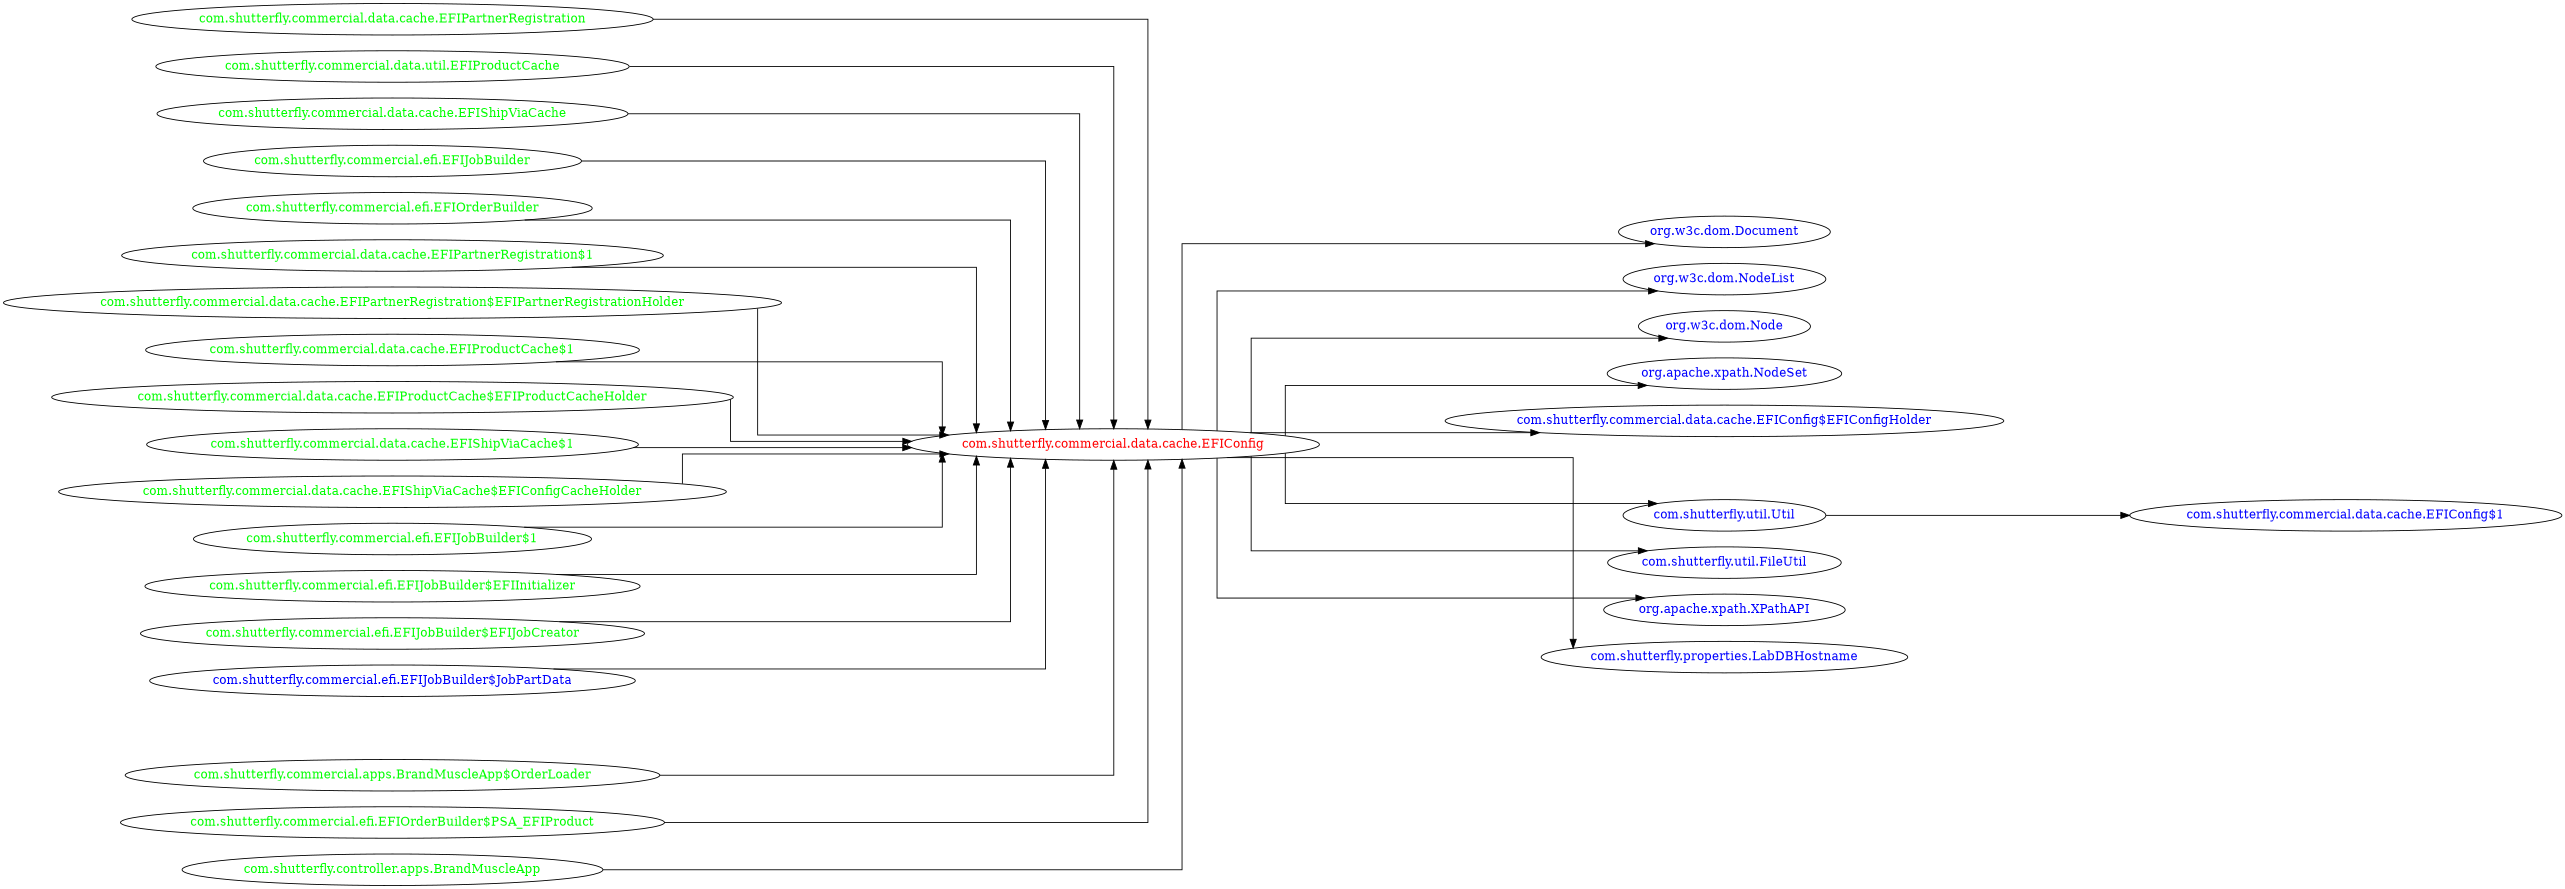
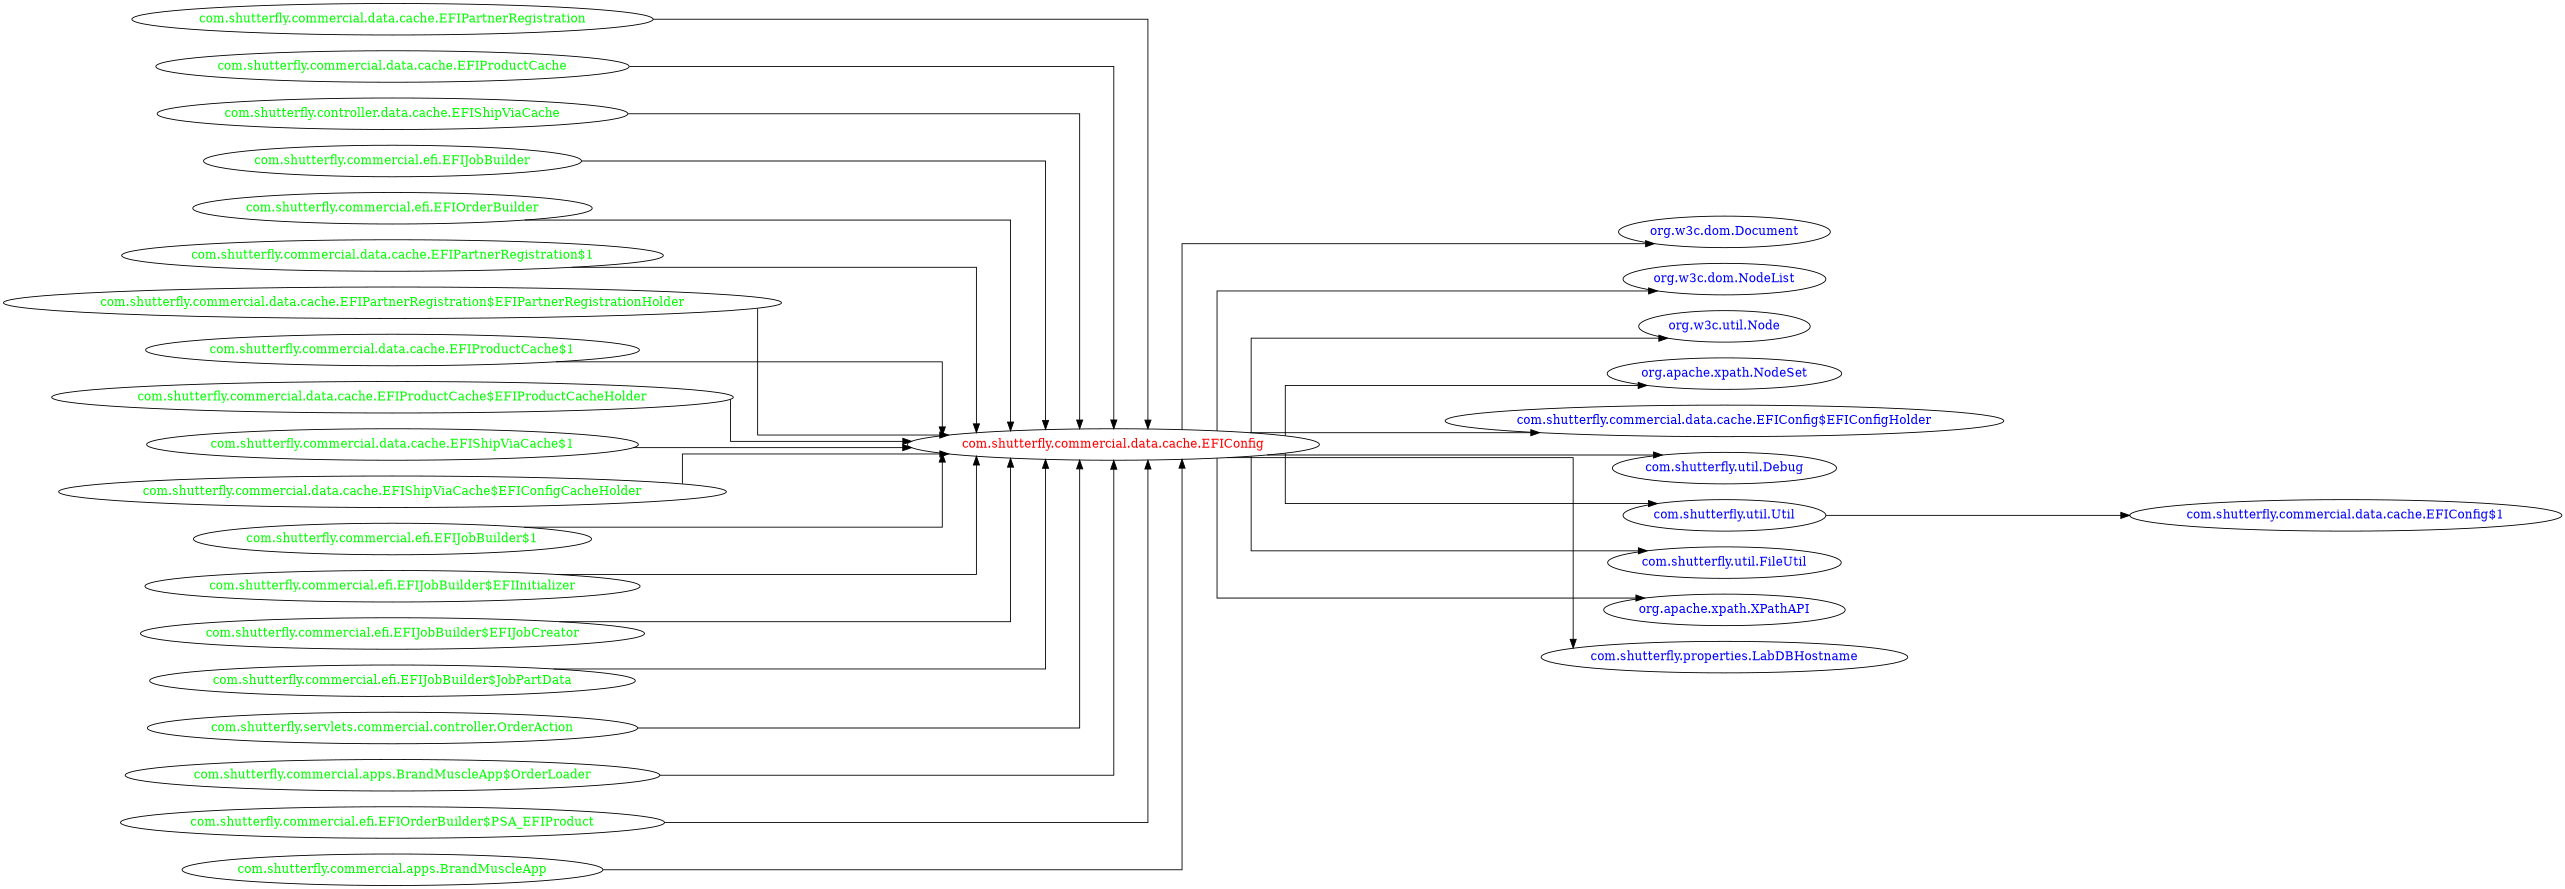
(392, 66) -> (392, 66)
(392, 114) -> (392, 114)
(1724, 326) -> (1724, 326)
none -> (1724, 468)
(392, 681) -> (392, 681)
none -> (392, 728)
(392, 870) -> (392, 870)
